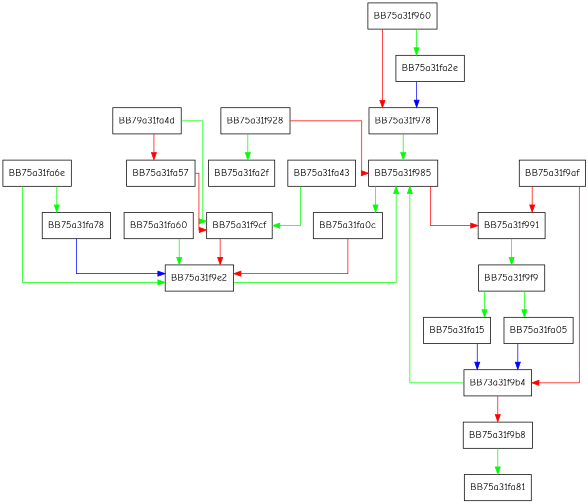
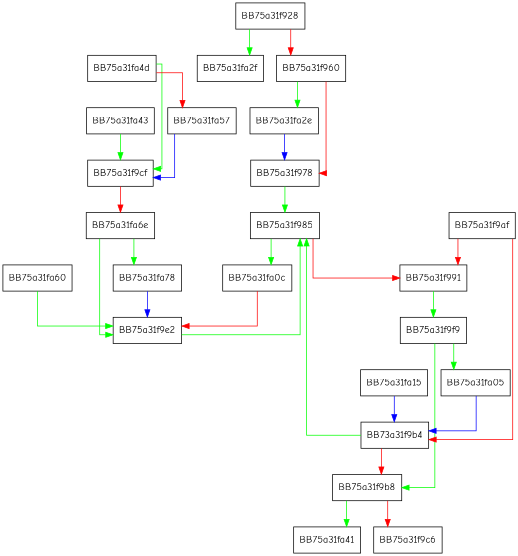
(147, 121) -> (122, 68)
(353, 121) -> (291, 38)
(199, 200) -> (175, 163)
(220, 248) -> (120, 196)
(485, 300) -> (435, 424)
(498, 488) -> (327, 540)
none -> (408, 540)
